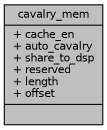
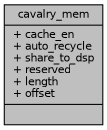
(53, 47) -> (52, 47)
